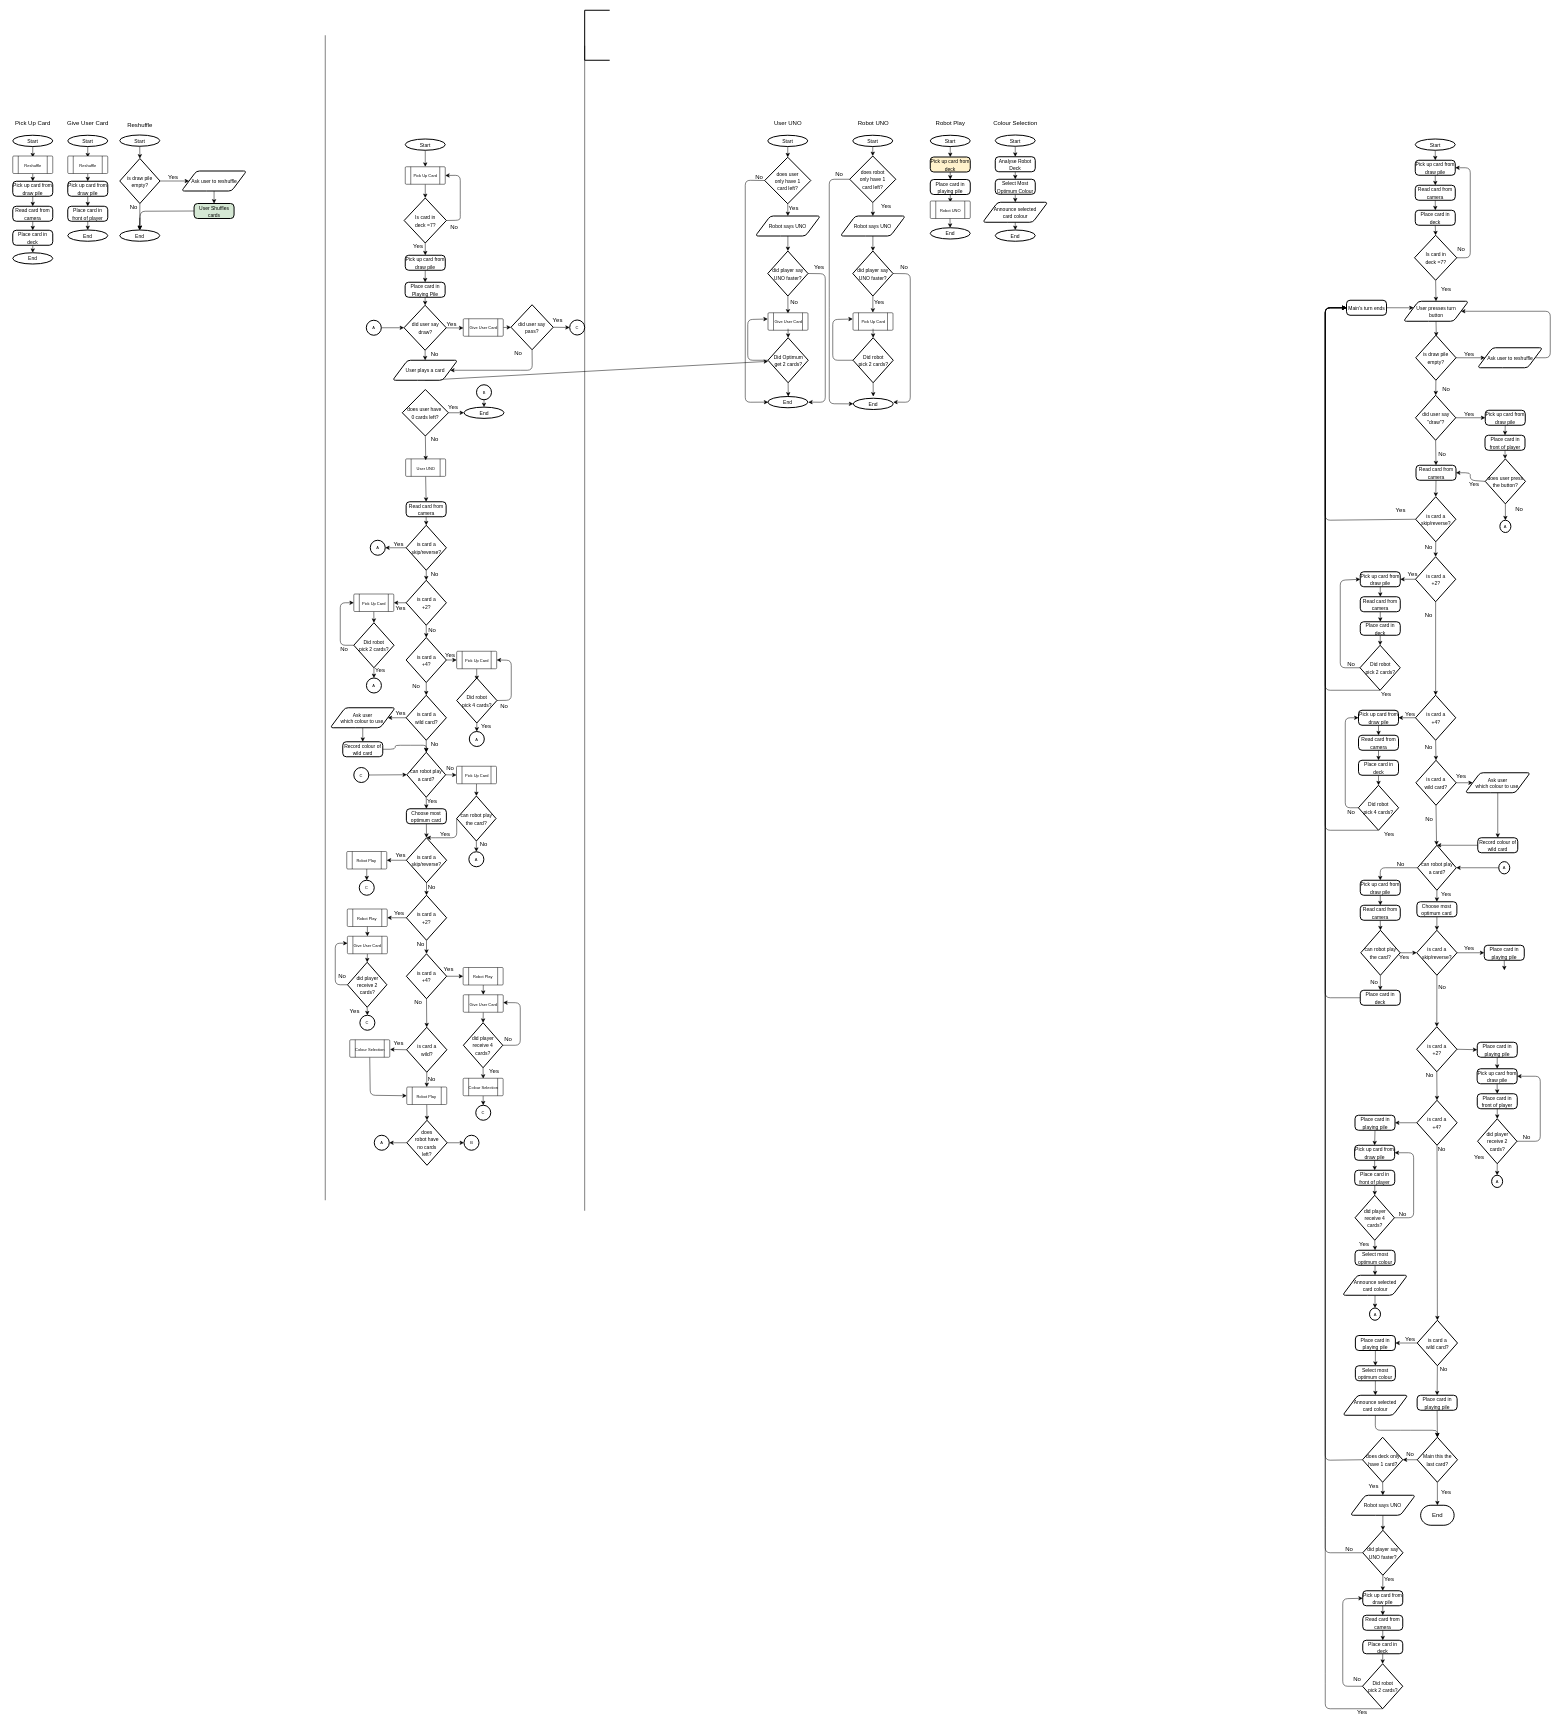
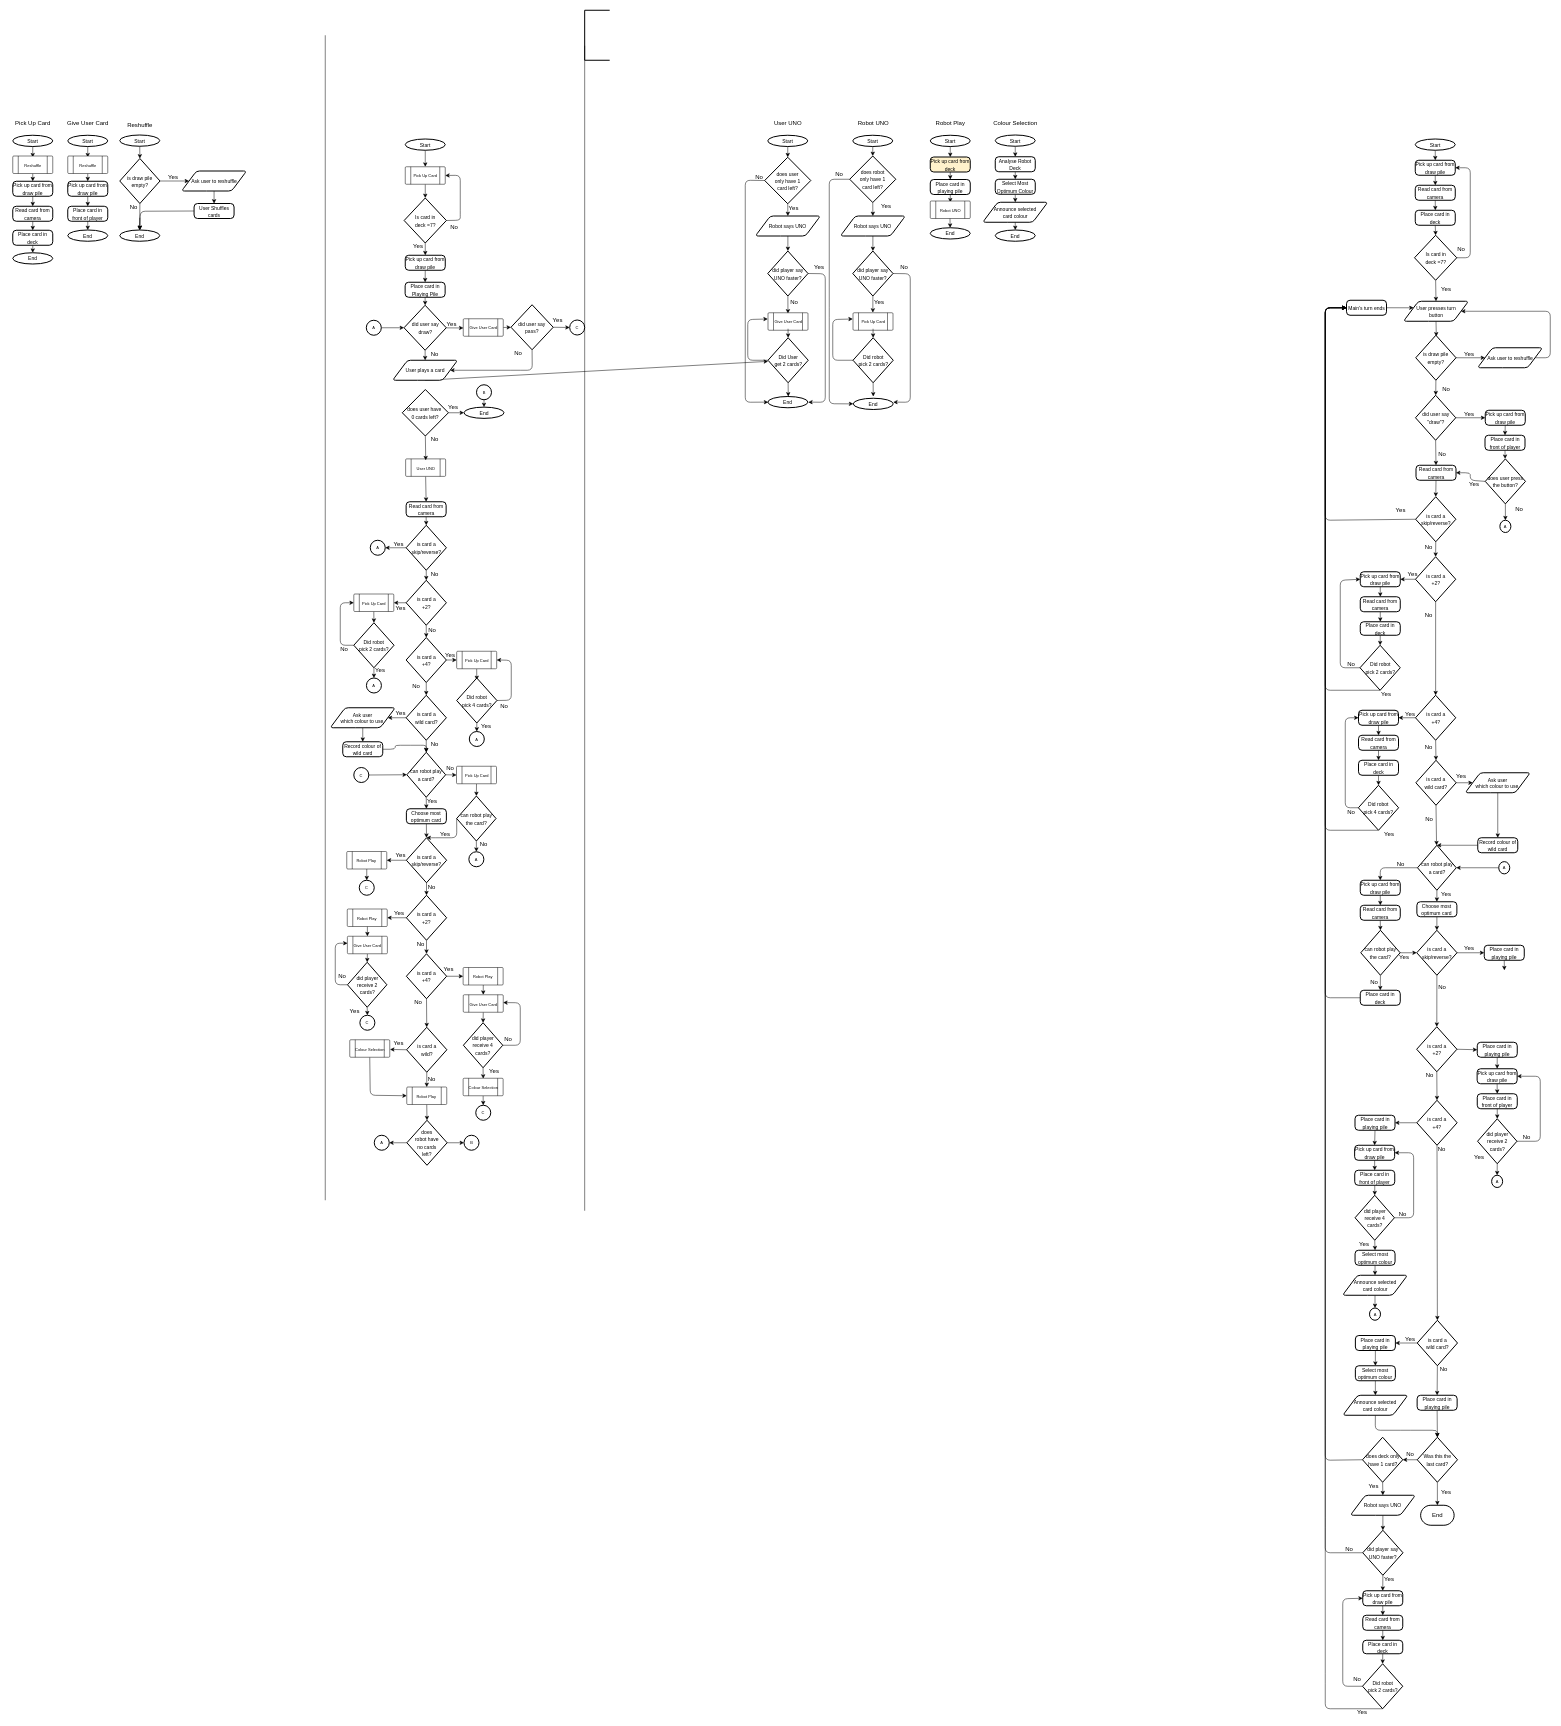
(214, 211) -> (214, 211)
(789, 360) -> (789, 360)
(1438, 1460) -> (1438, 1460)
